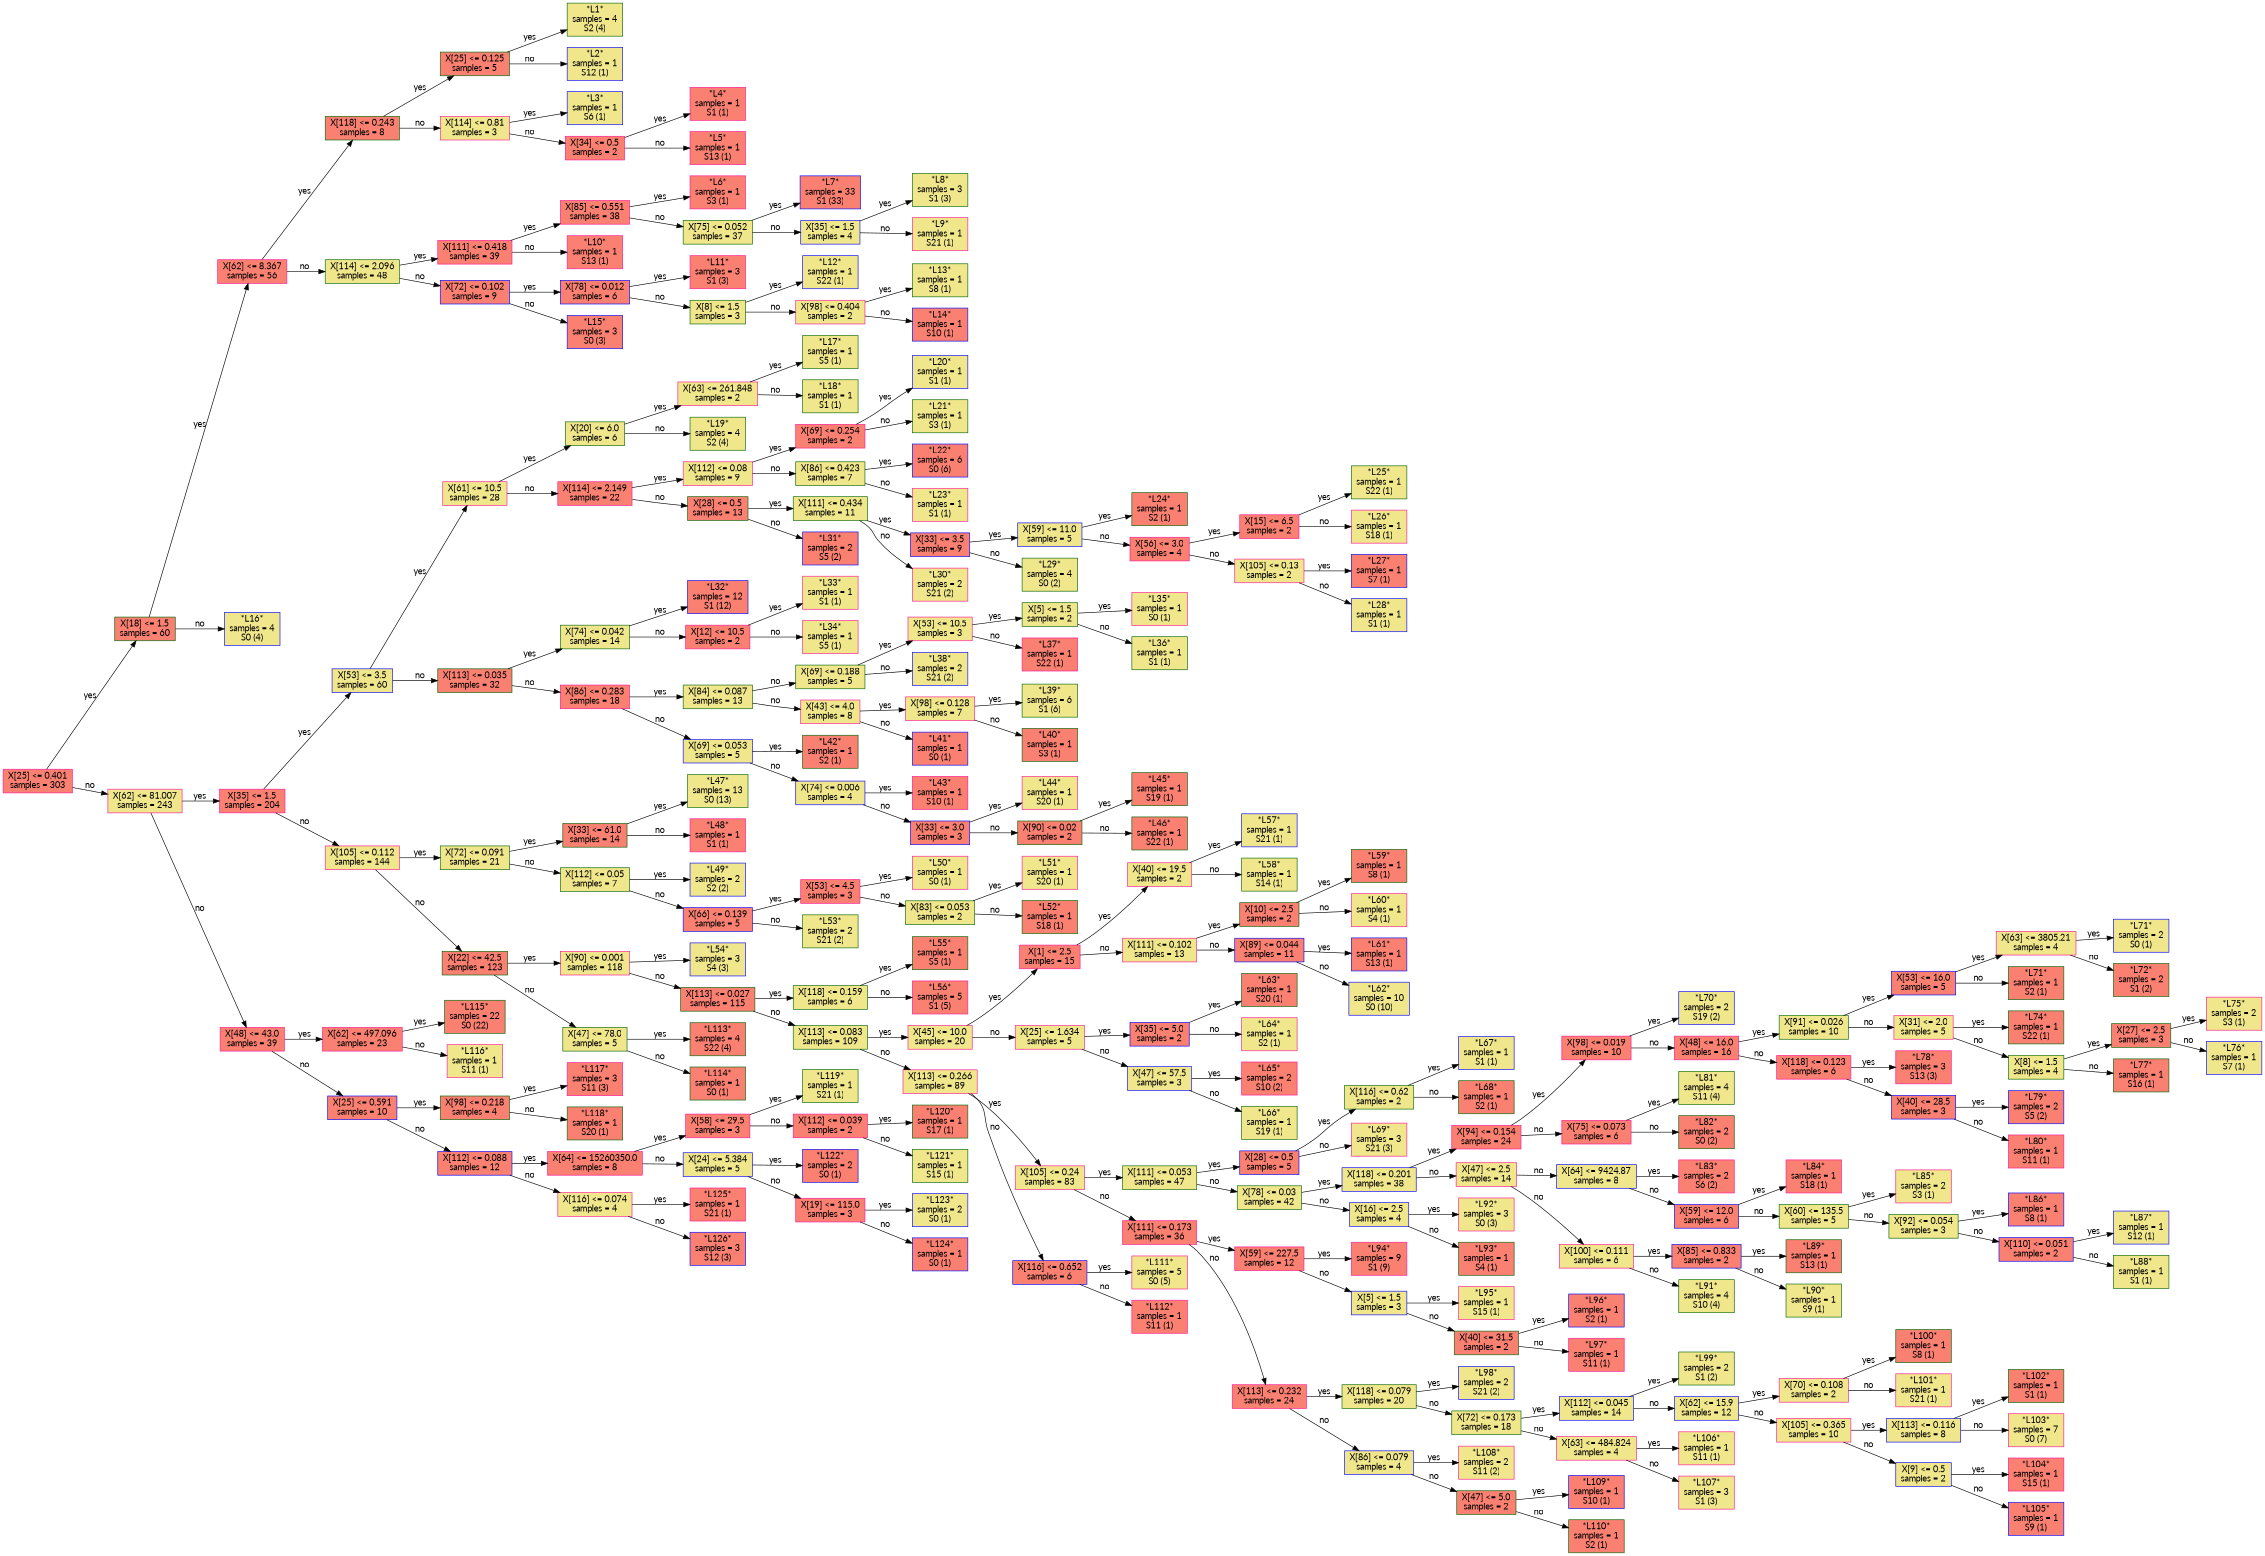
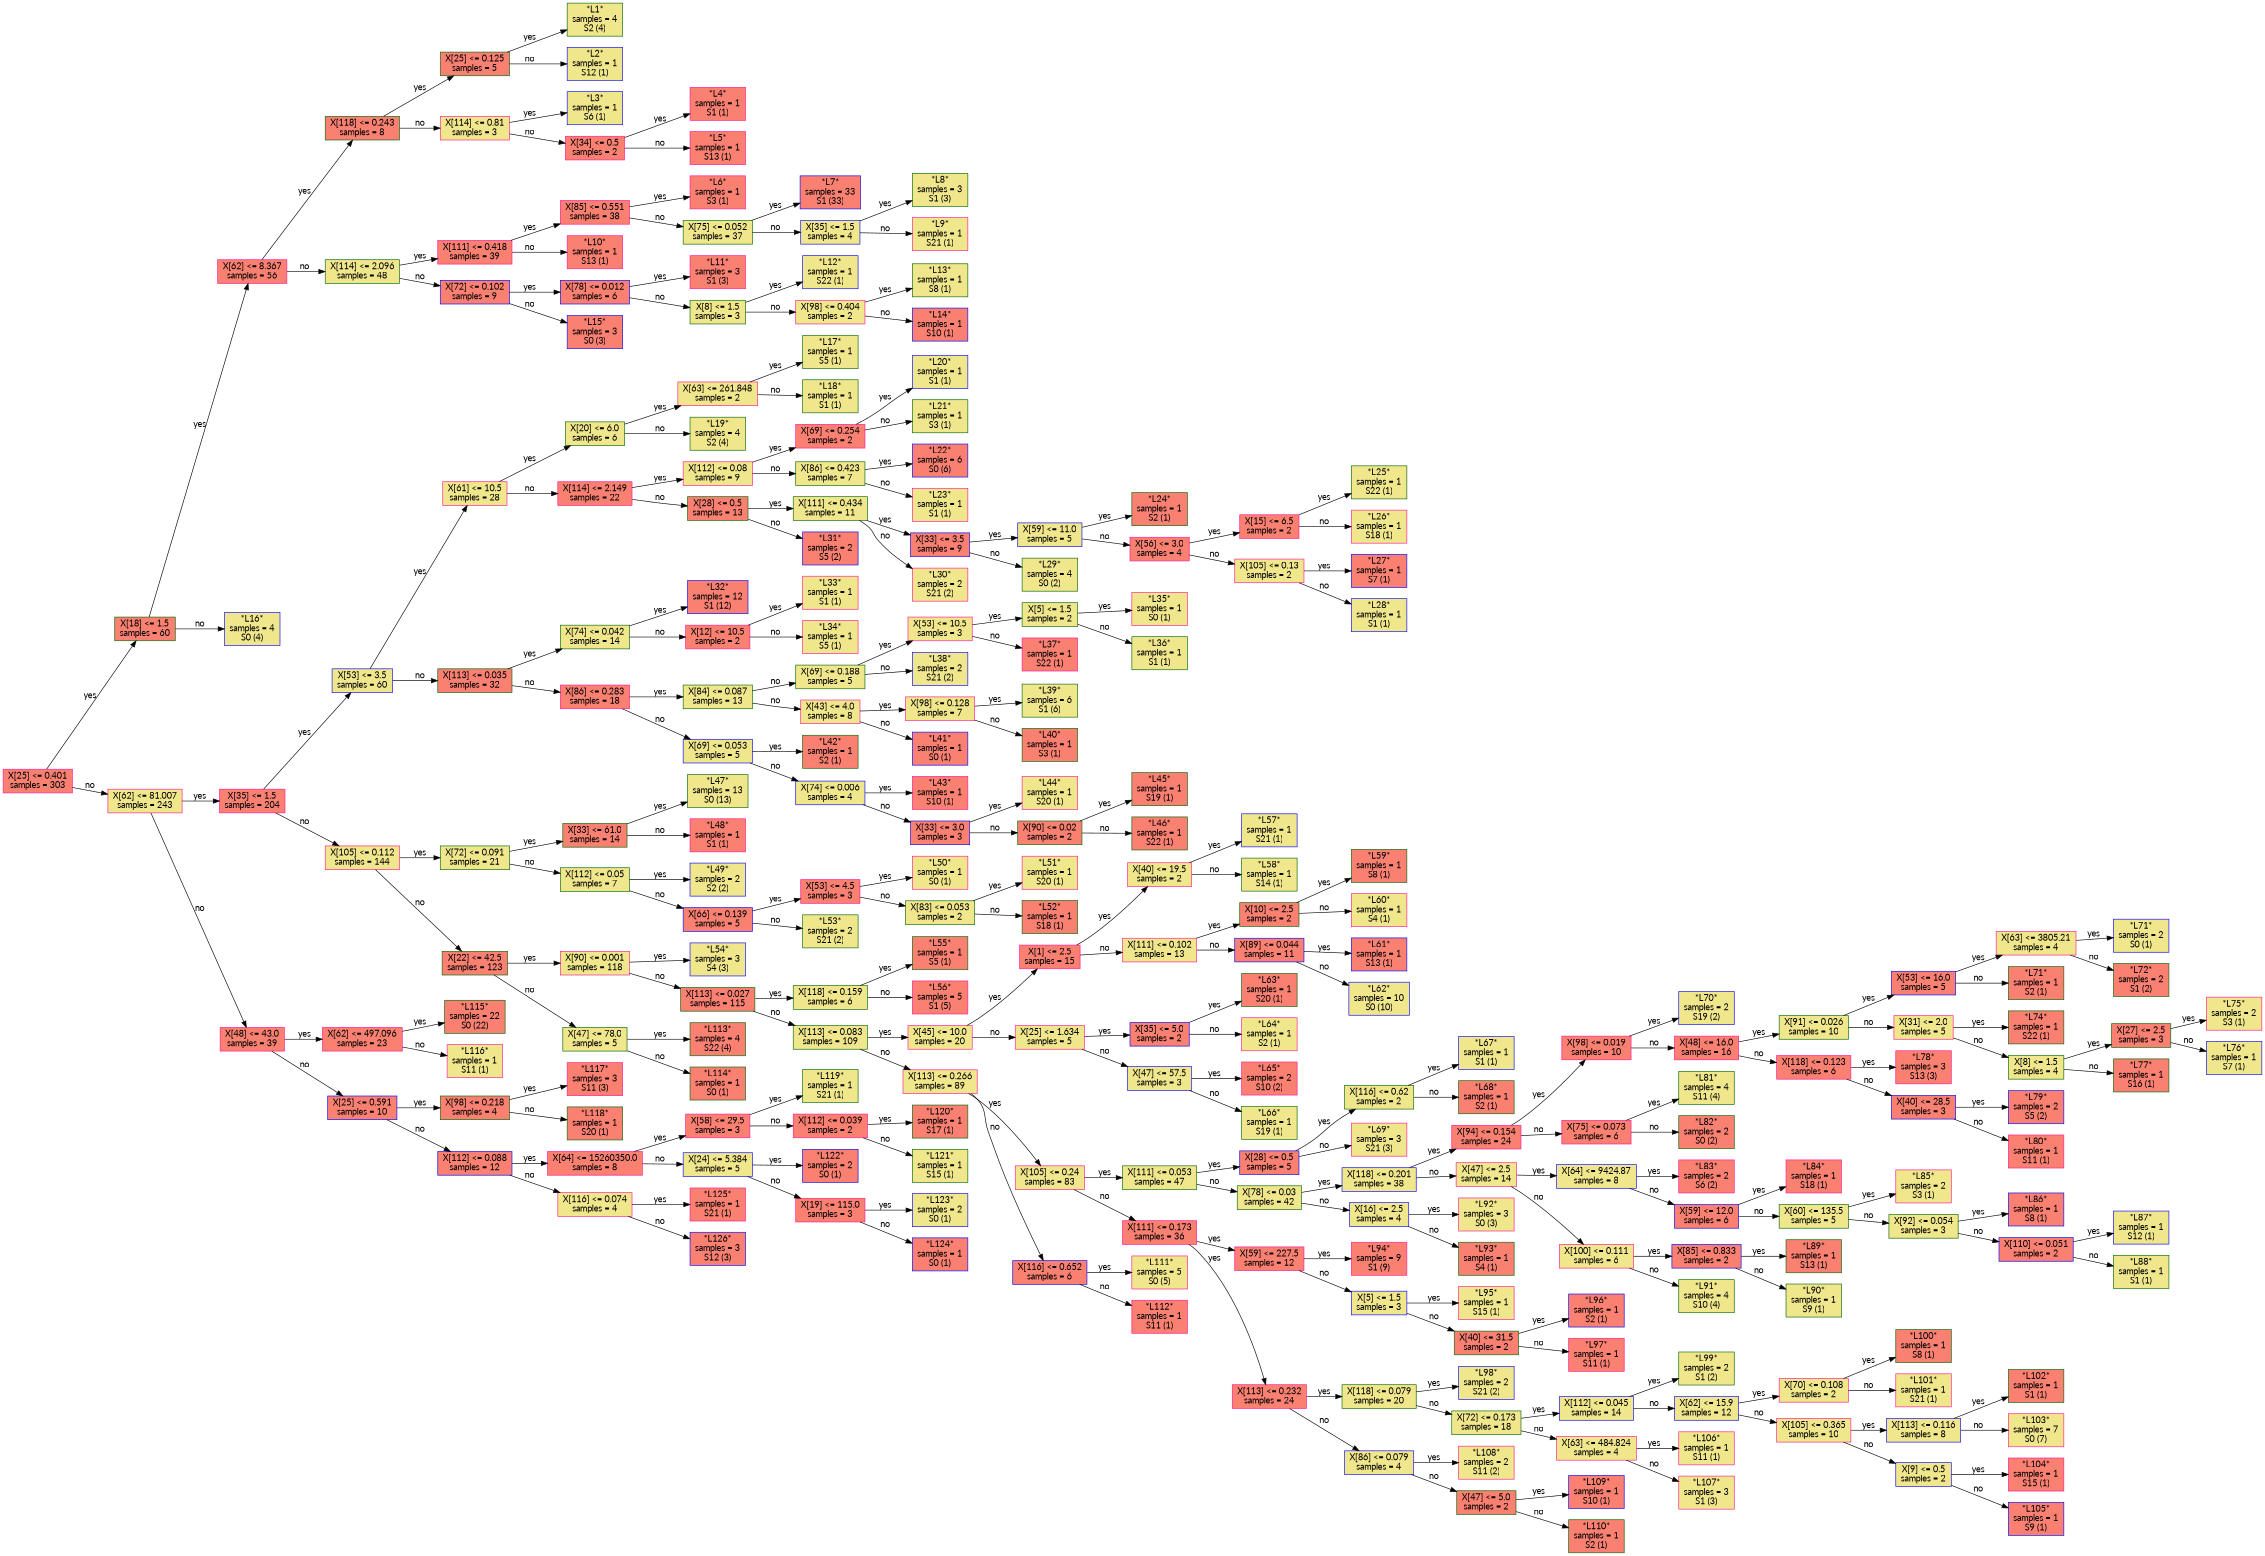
(1539, 1171) -> (1539, 1171)
(1214, 1258) -> (1214, 1258)
